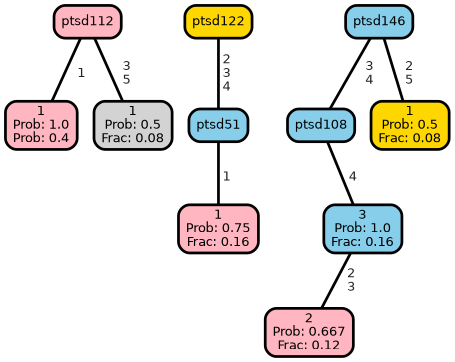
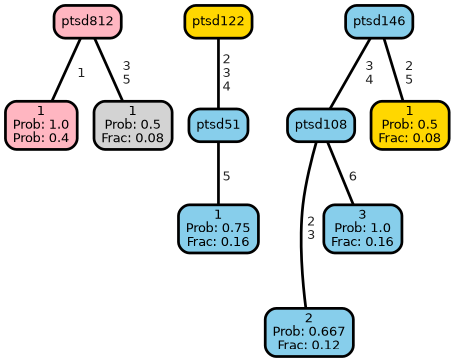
(88, 22) -> (88, 22)
(225, 177) -> (225, 177)
(351, 177) -> (351, 177)
(218, 229) -> (218, 229)
(336, 281) -> (302, 224)
(309, 332) -> (309, 332)
